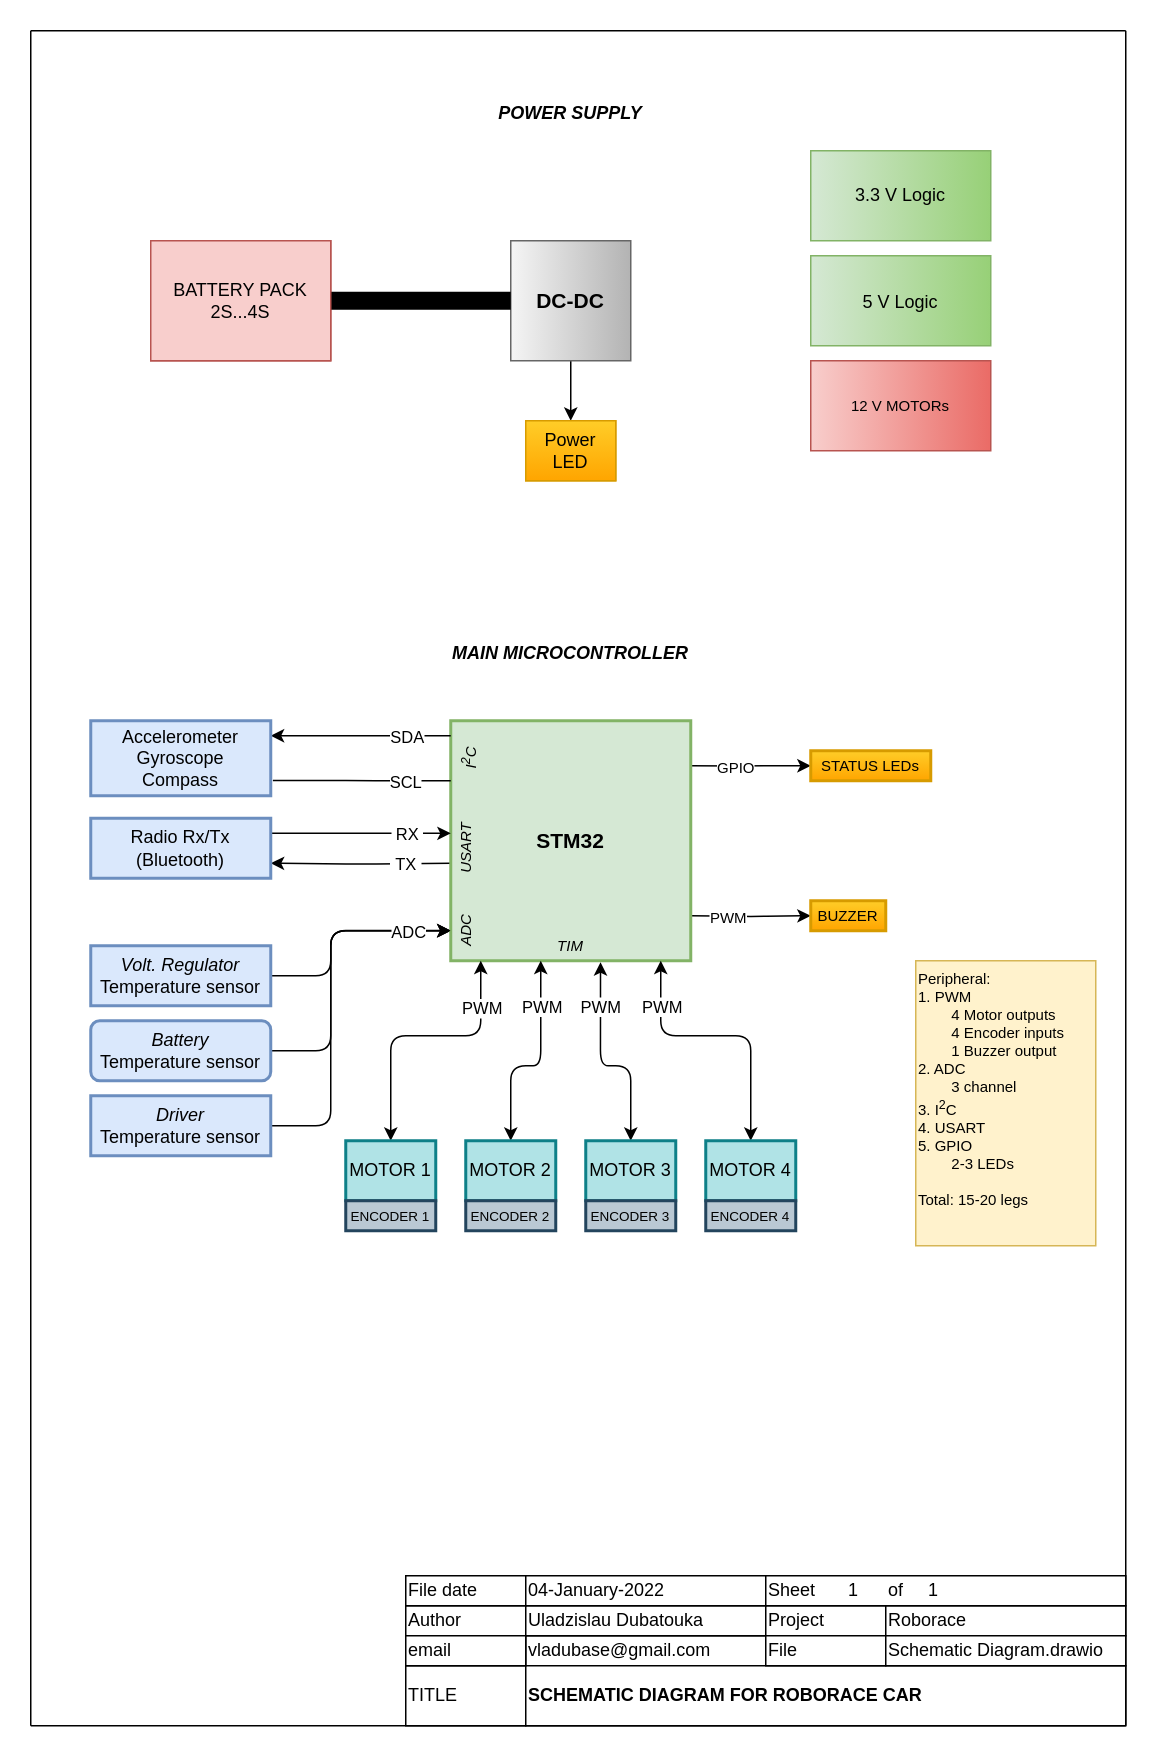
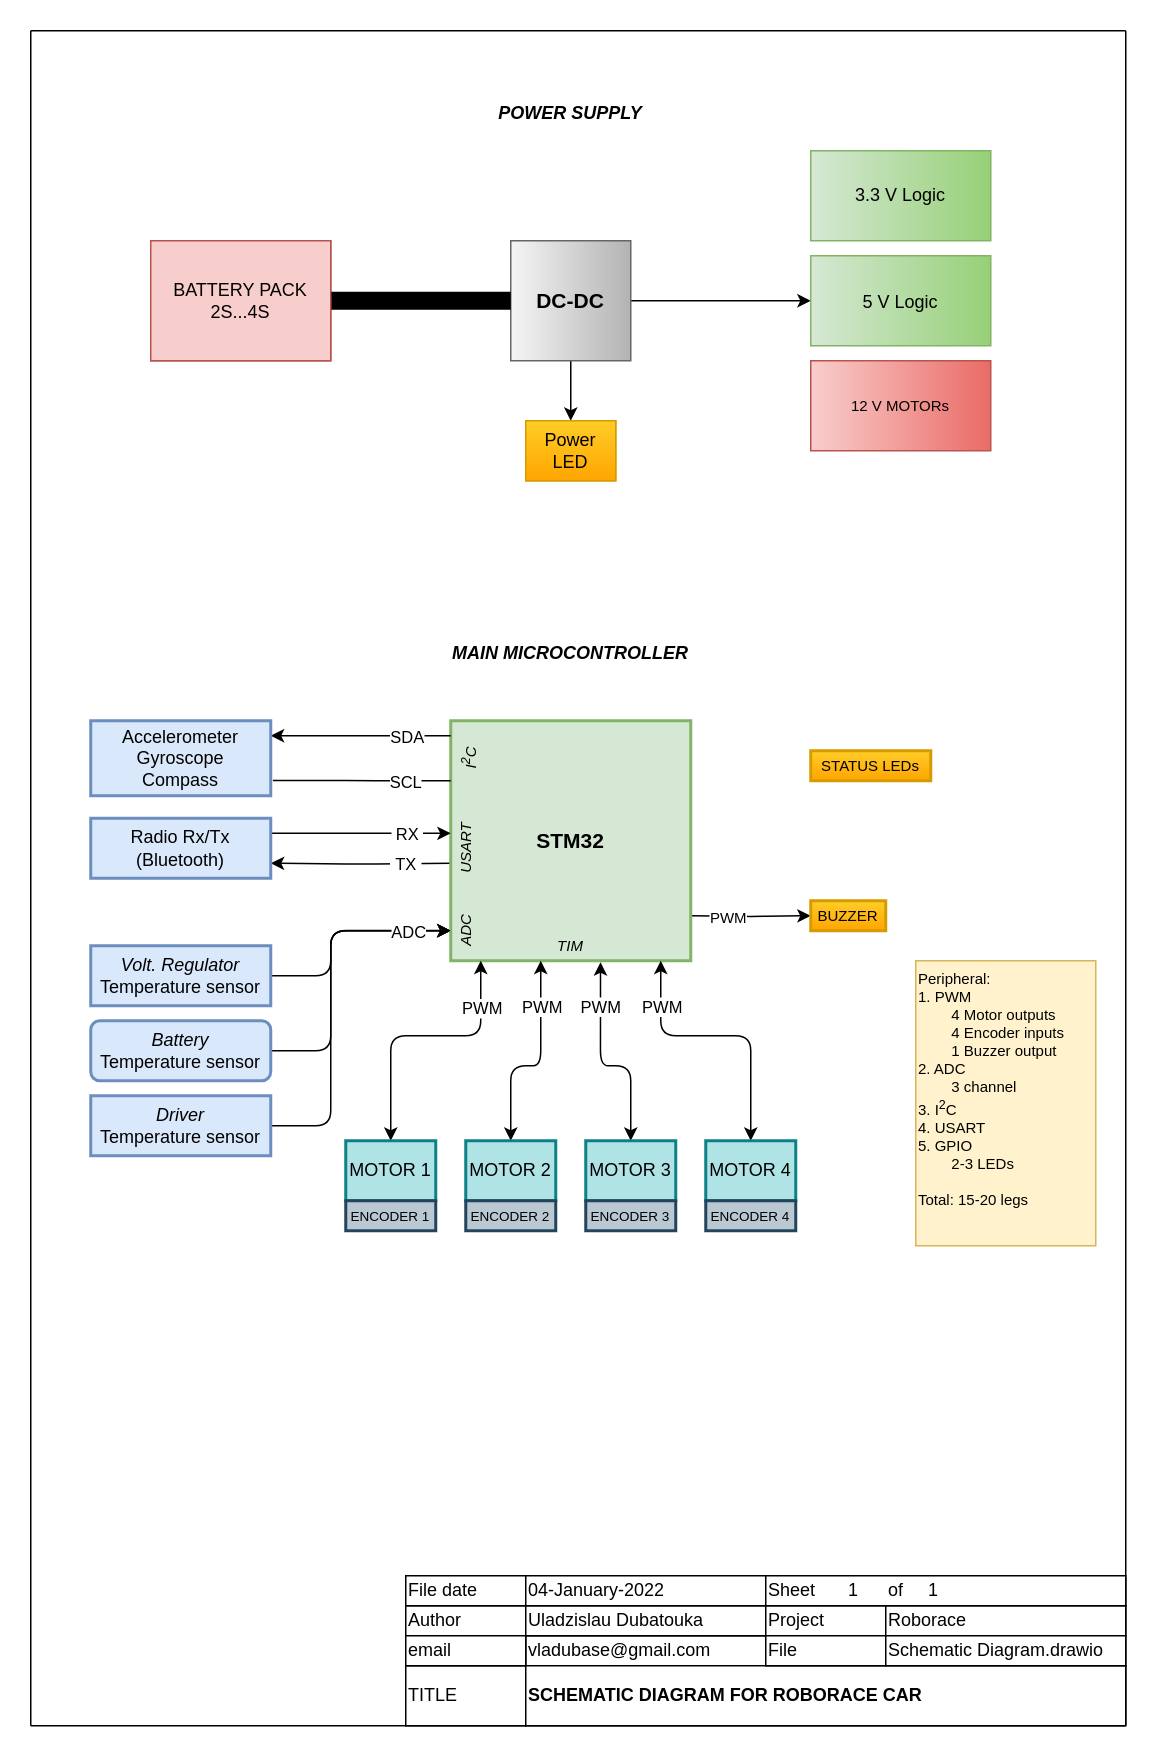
none -> (716, 301)
(746, 766) -> none
